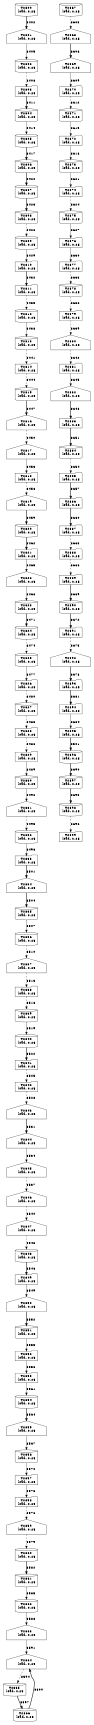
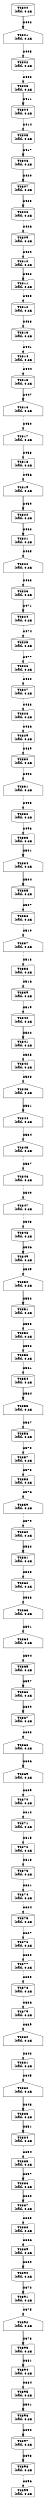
(34, 1690) -> (23, 1706)
